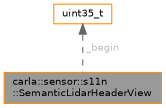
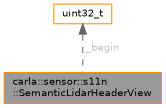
(83, 14) -> (83, 14)
